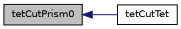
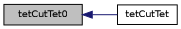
(43, 15) -> (43, 15)
